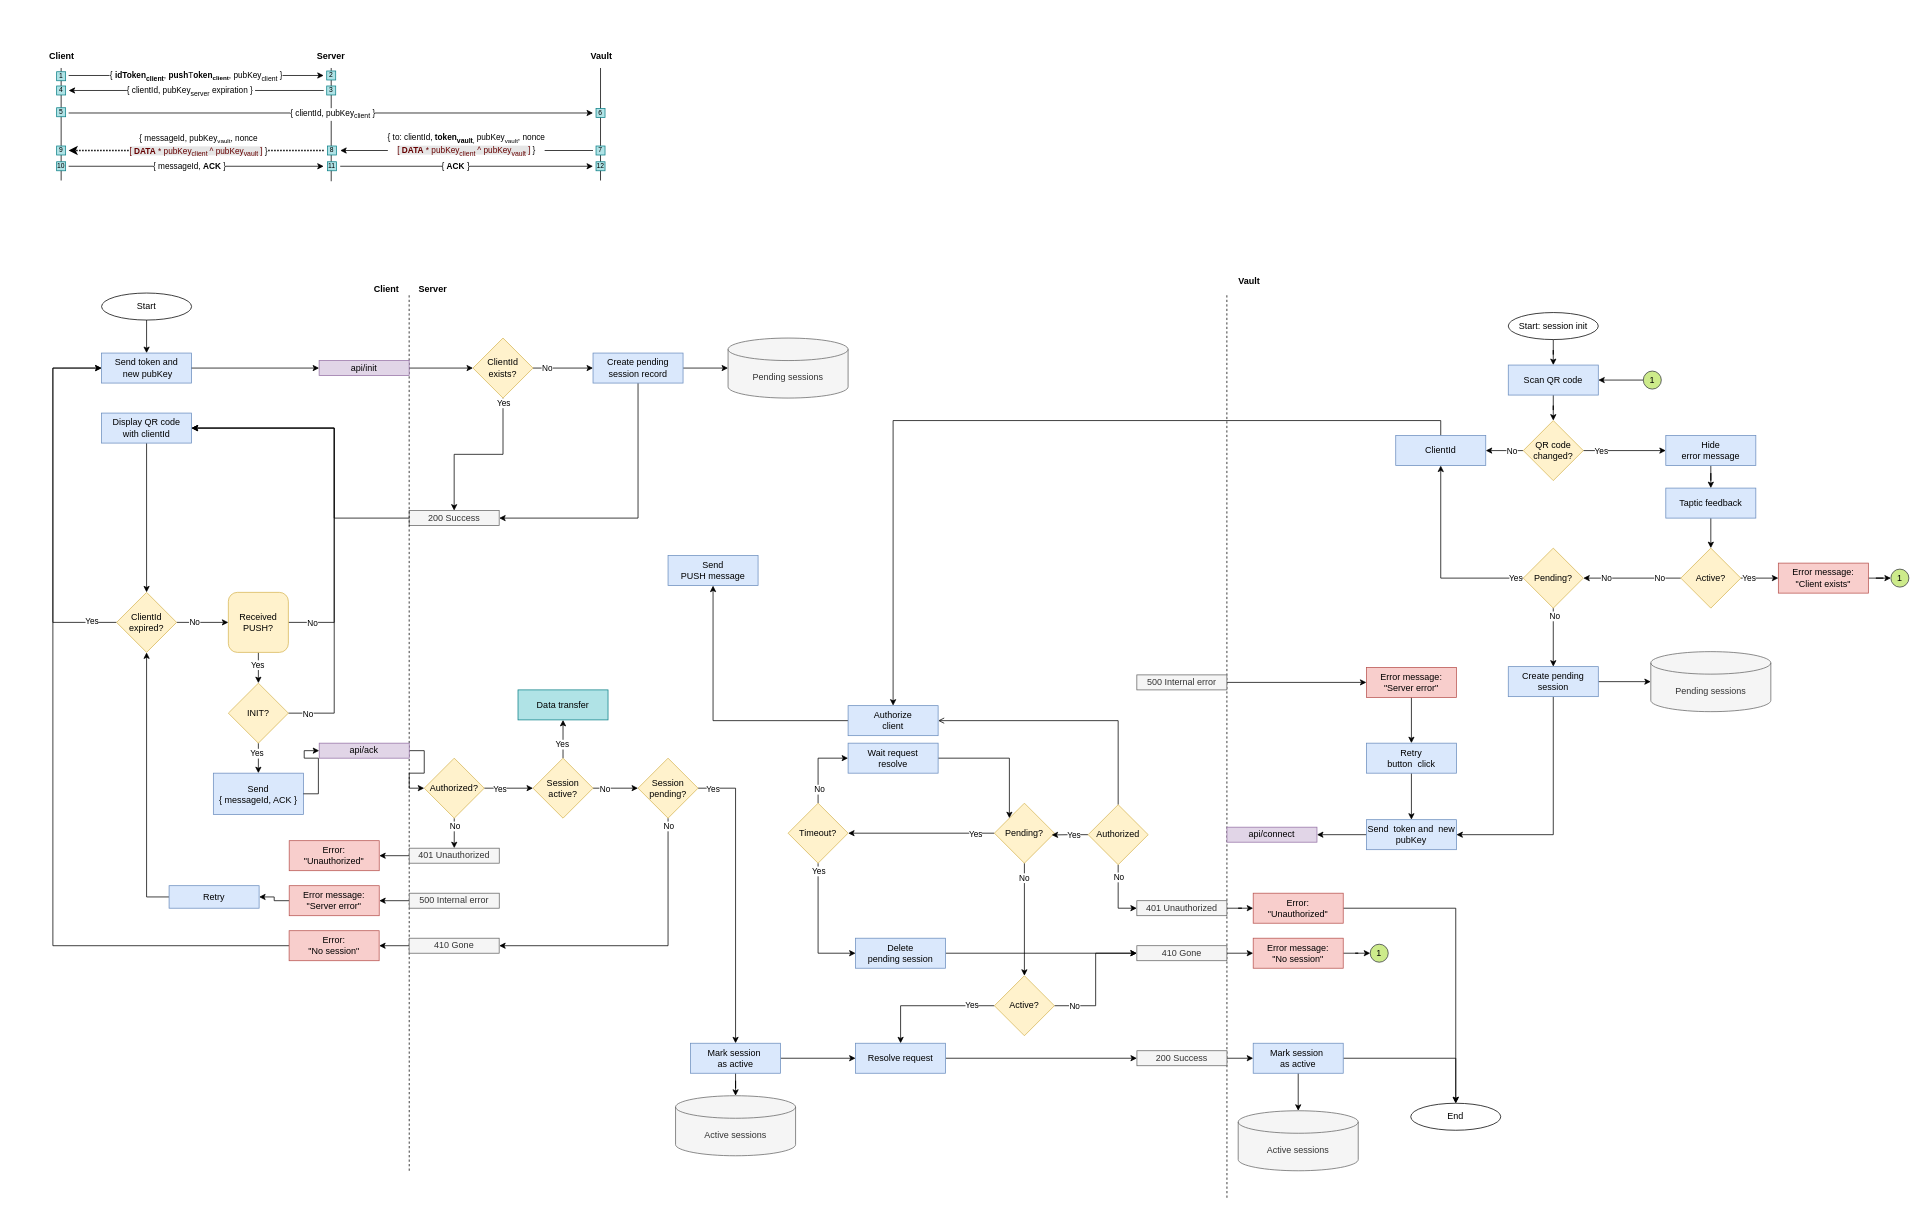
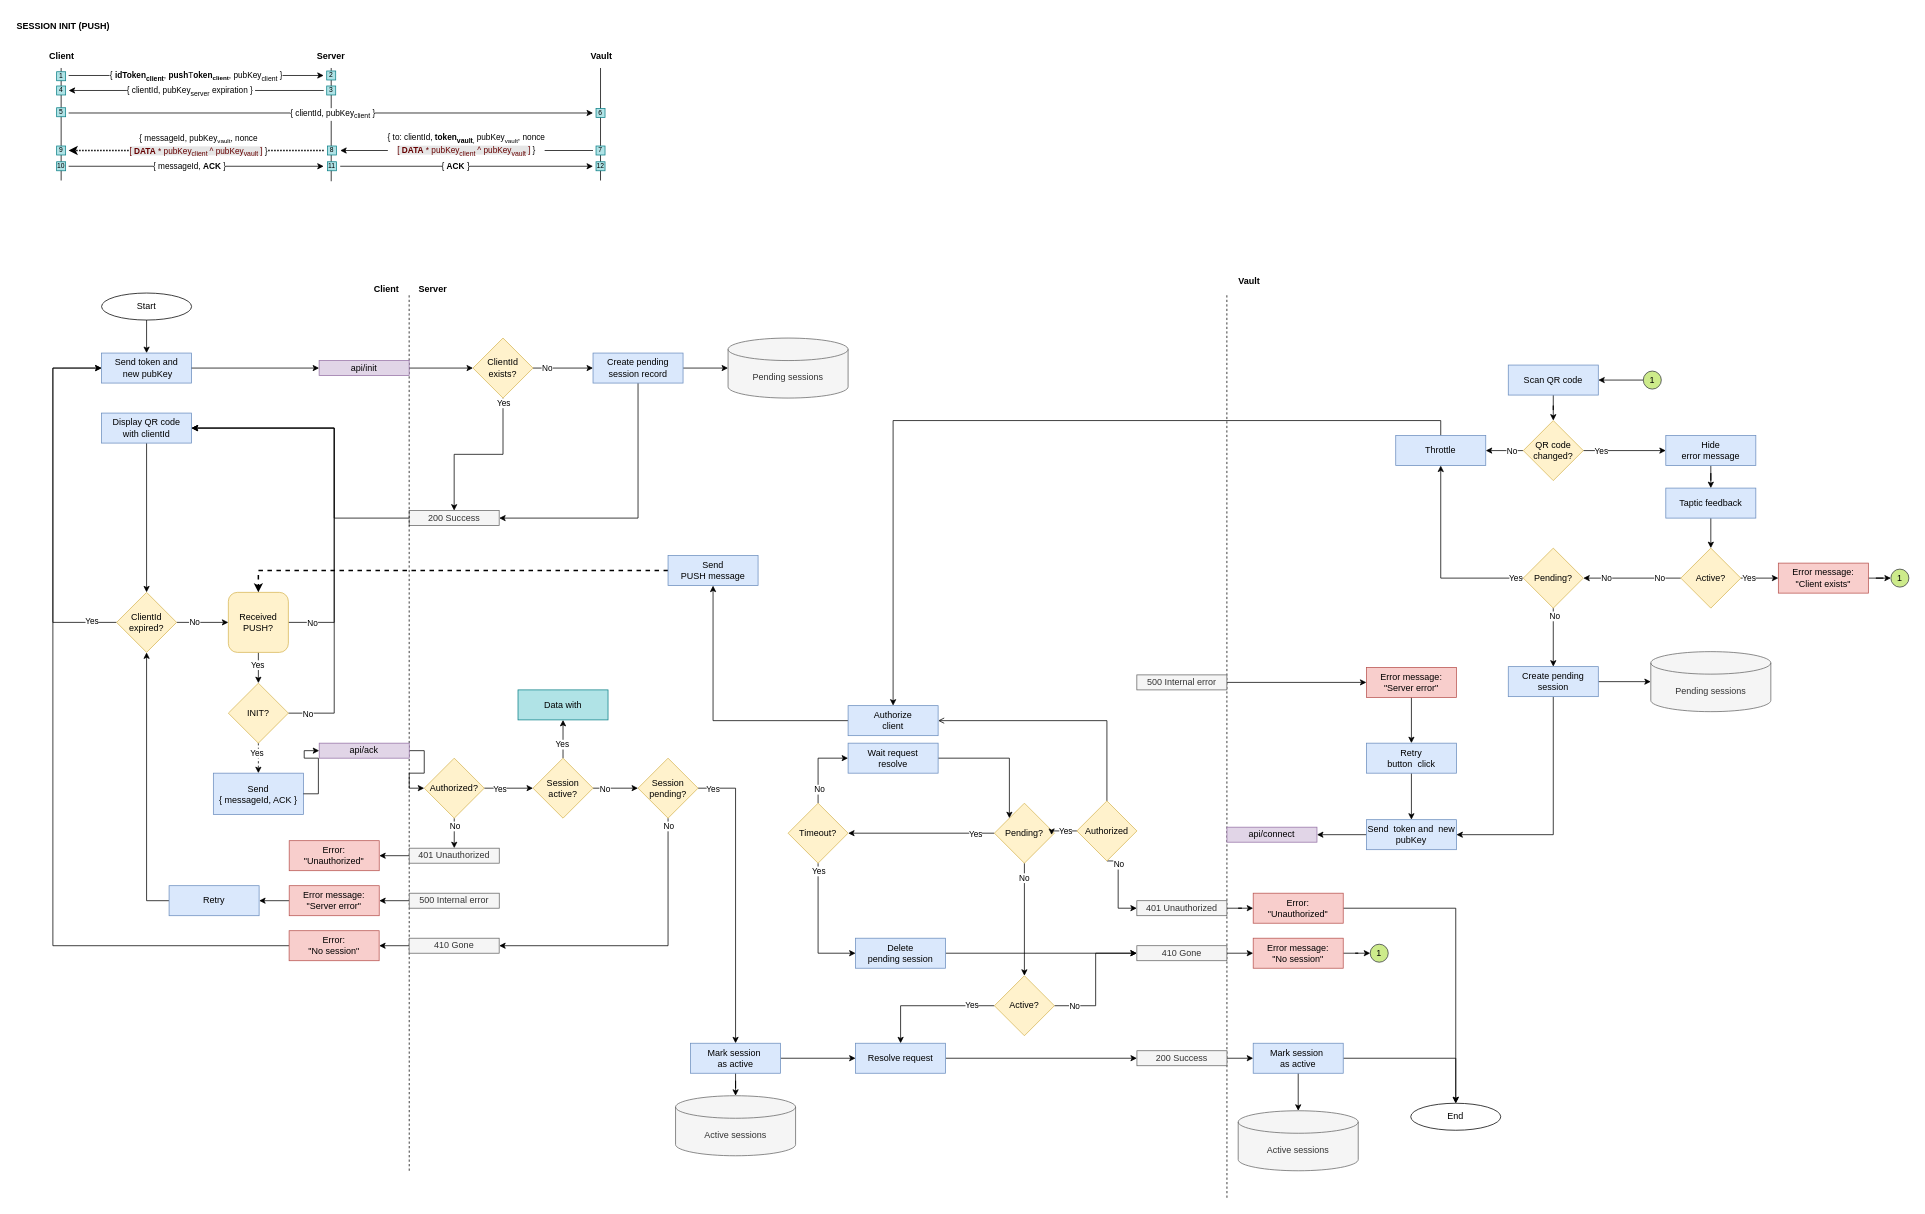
none -> (68, 27)
(1553, 326) -> none
(1553, 353) -> none
(1440, 450) -> (1440, 450)
none -> (456, 570)
(563, 705) -> (563, 705)
(258, 762) -> (258, 762)
(1118, 834) -> (1107, 831)
(214, 897) -> (214, 900)
